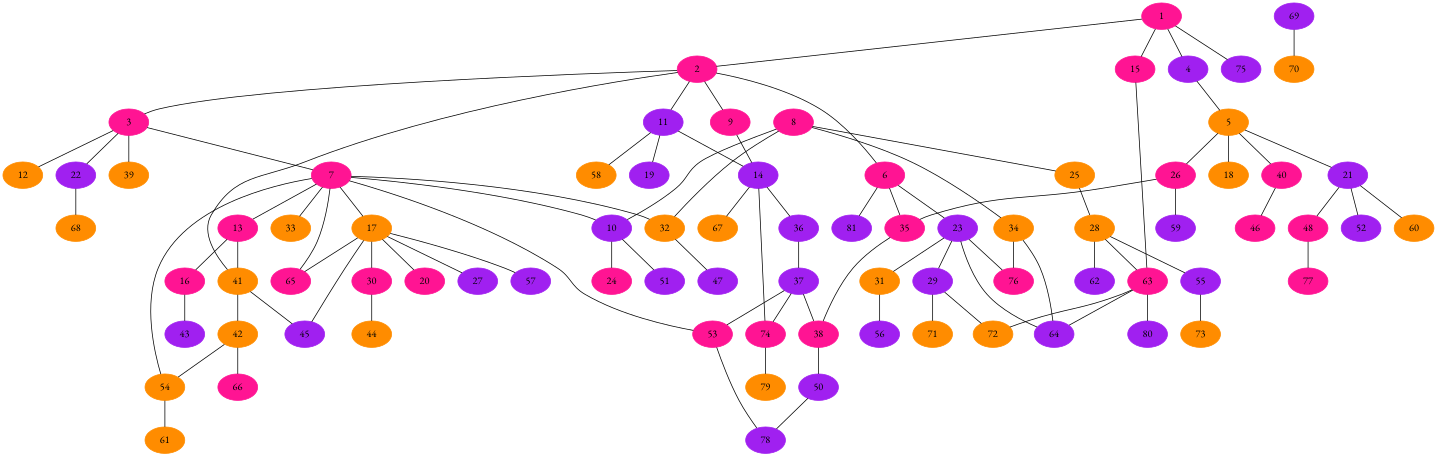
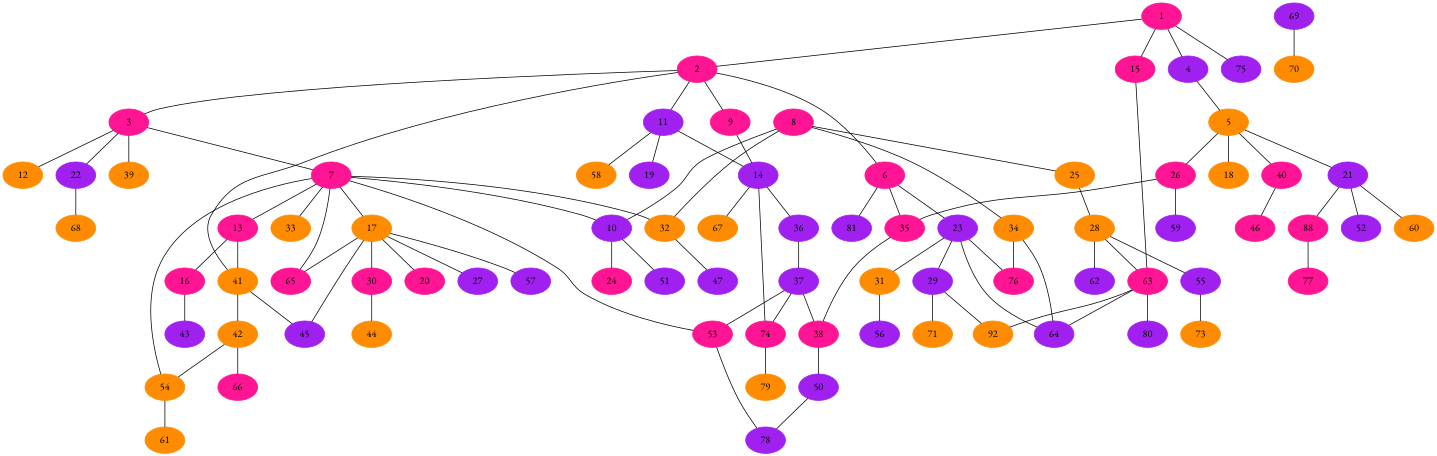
(1308, 228) -> (1308, 228)
(993, 334) -> (993, 334)
